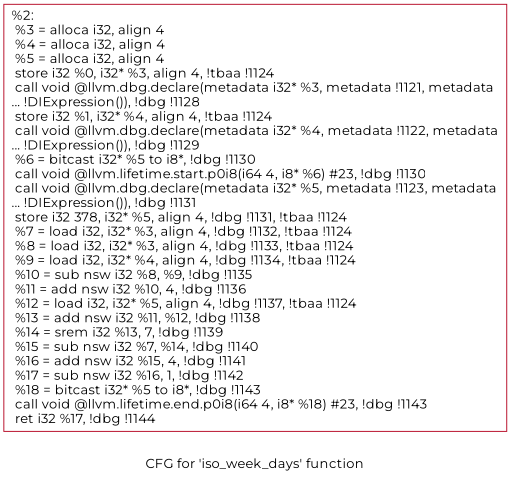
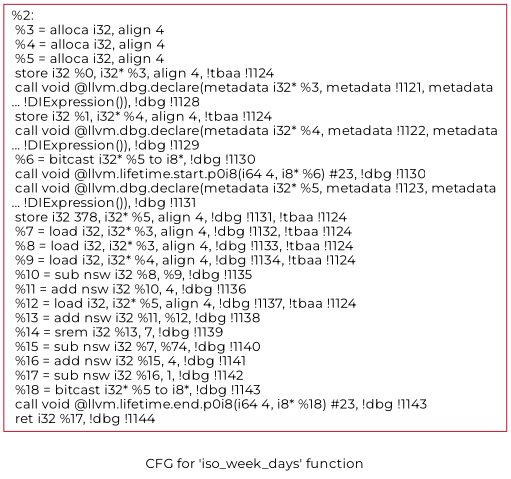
(135, 347) -> (136, 347)
